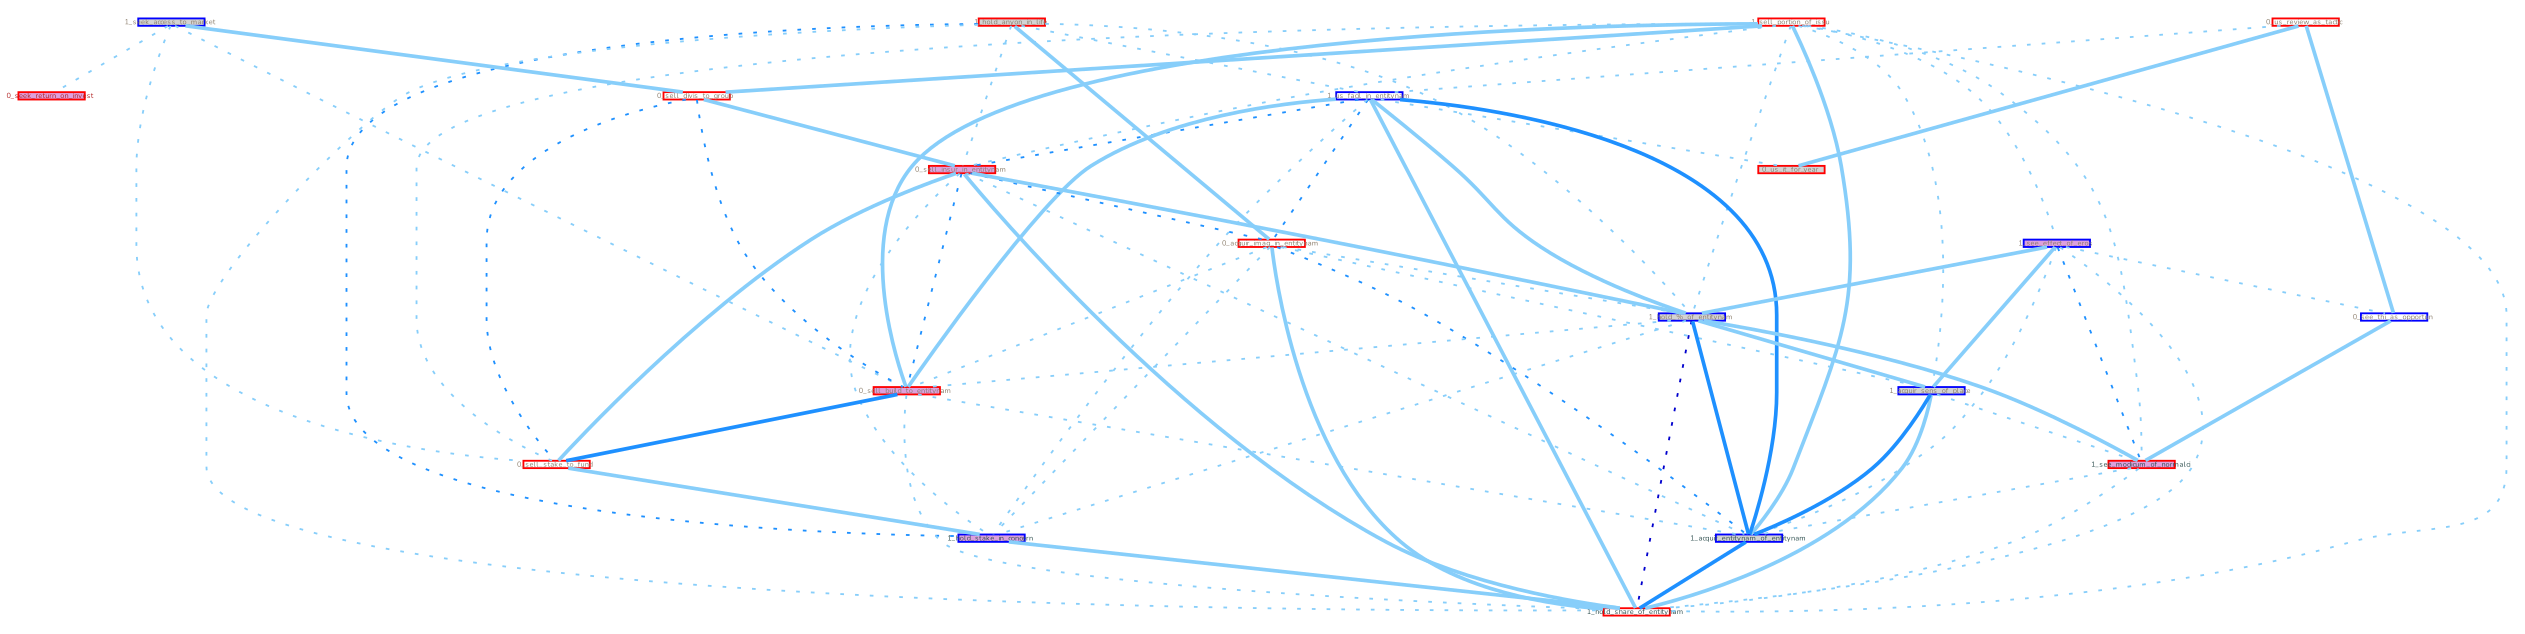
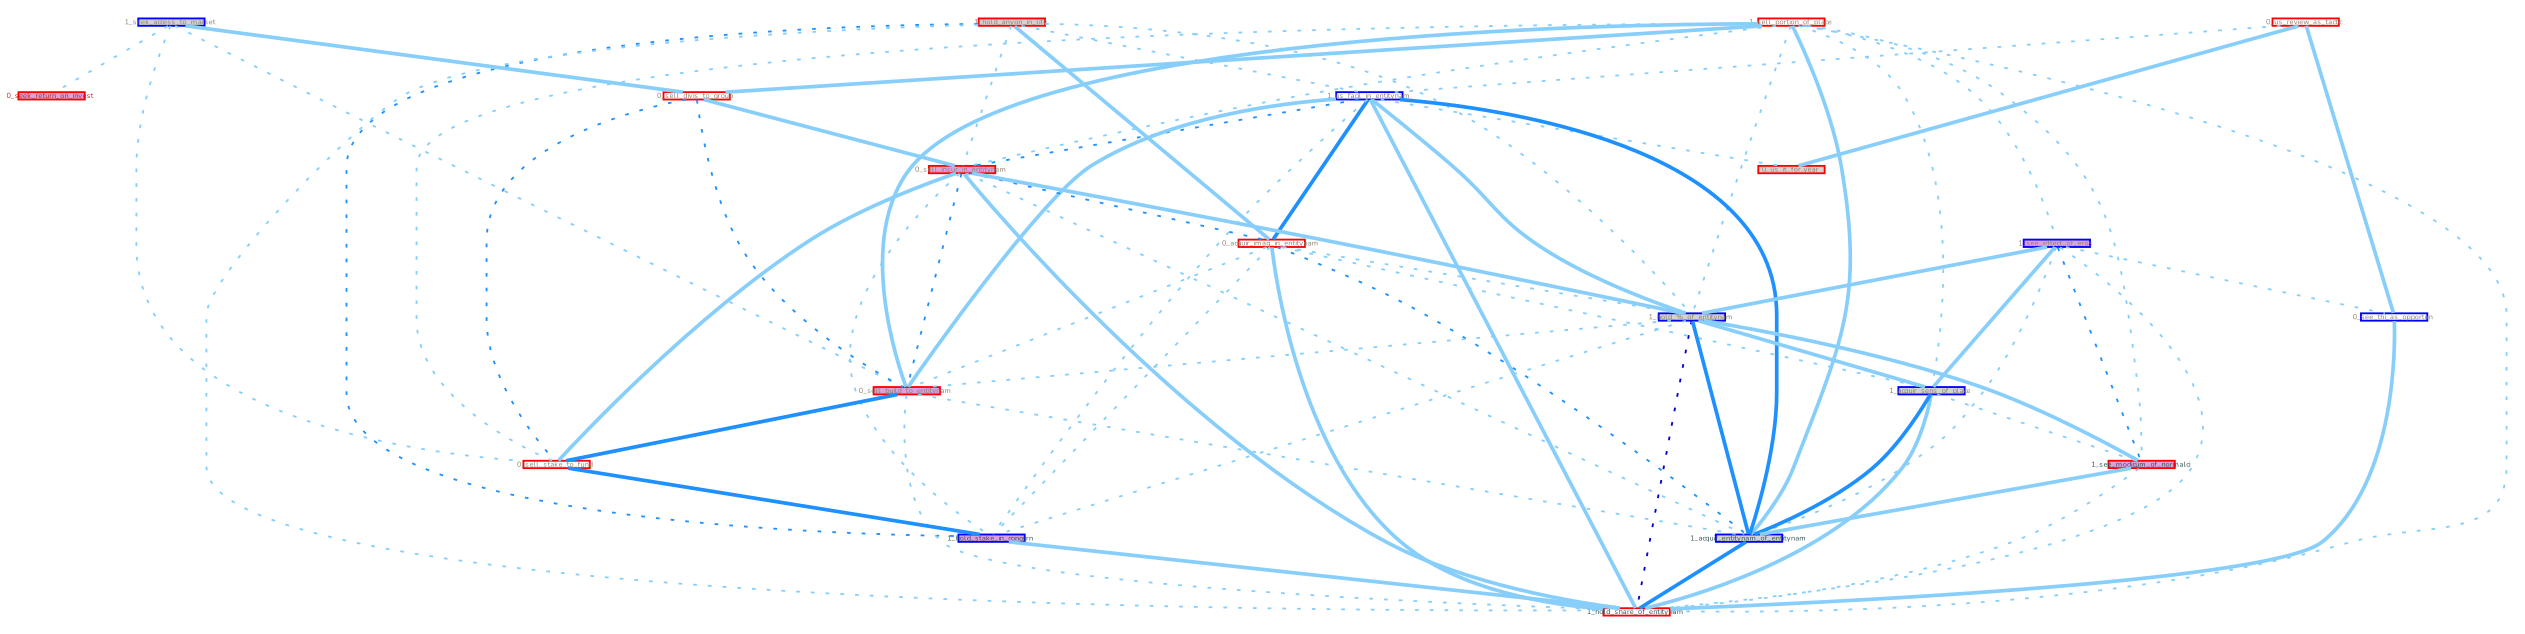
(1791, 22) -> (1791, 22)
(1321, 169) -> (1321, 169)
(2268, 391) -> (2333, 531)
(774, 501) -> (774, 501)
(1945, 501) -> (1945, 501)
